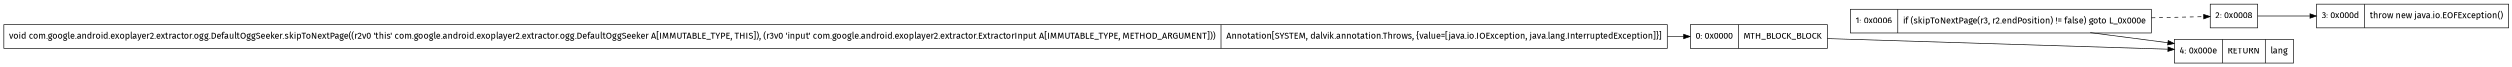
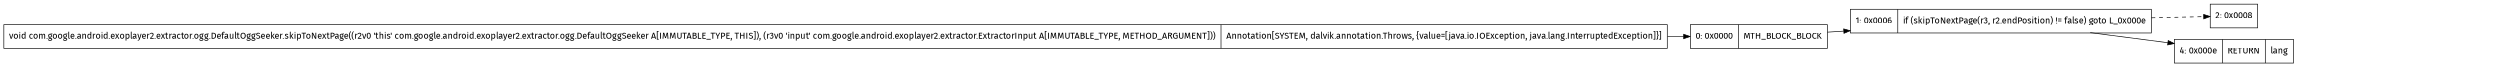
(2413, 16) -> none
(1998, 44) -> (1836, 32)
